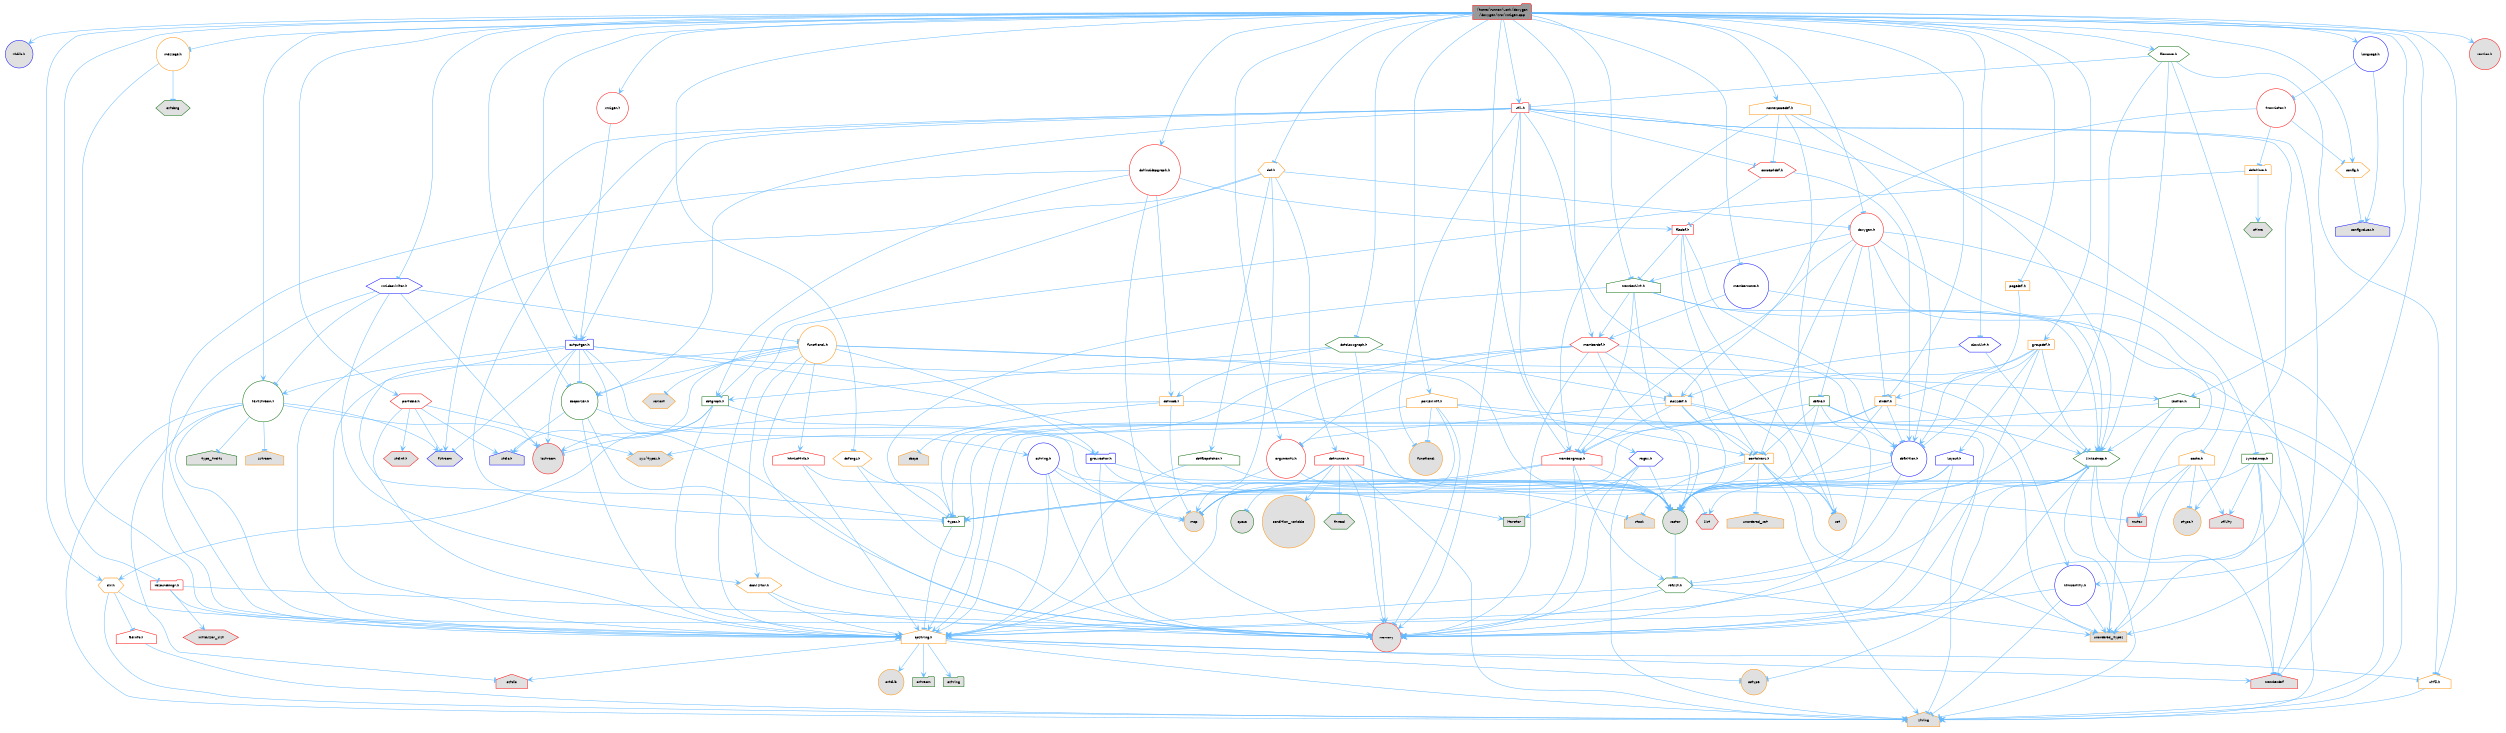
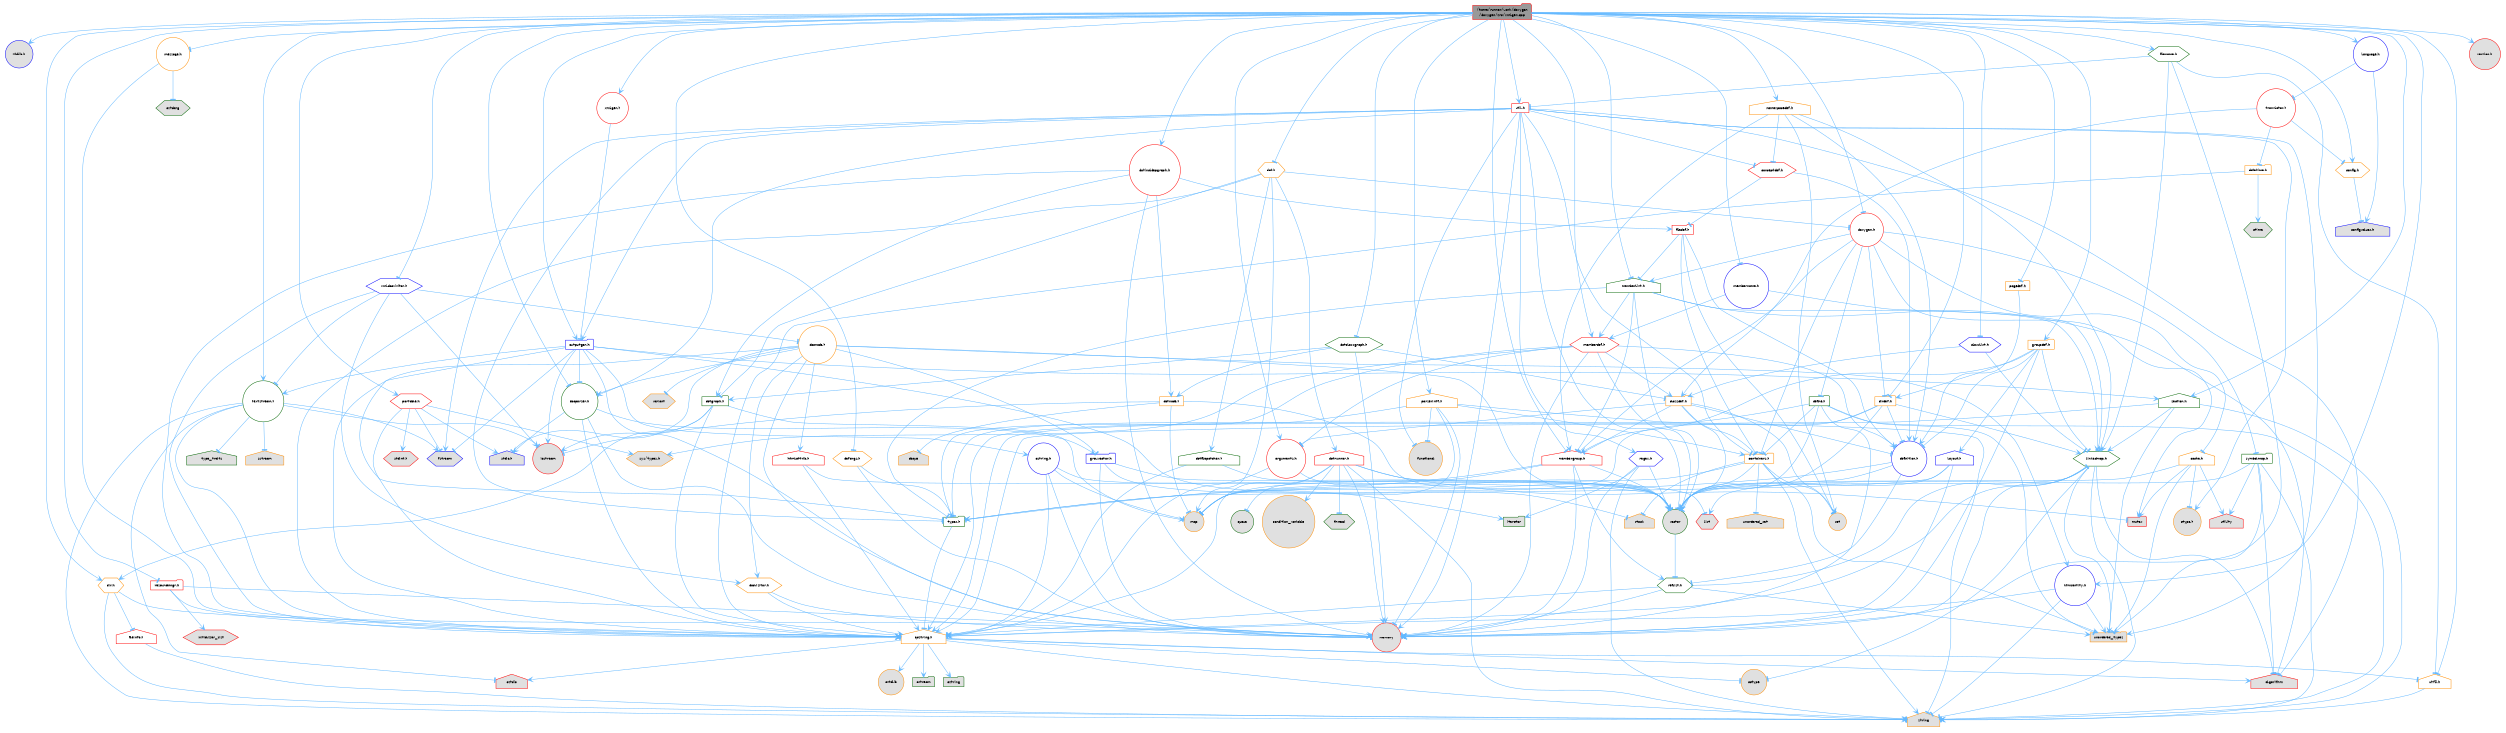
(818, 345) -> (818, 345)
(2074, 396) -> (1557, 341)
(2274, 682) -> (2274, 682)
